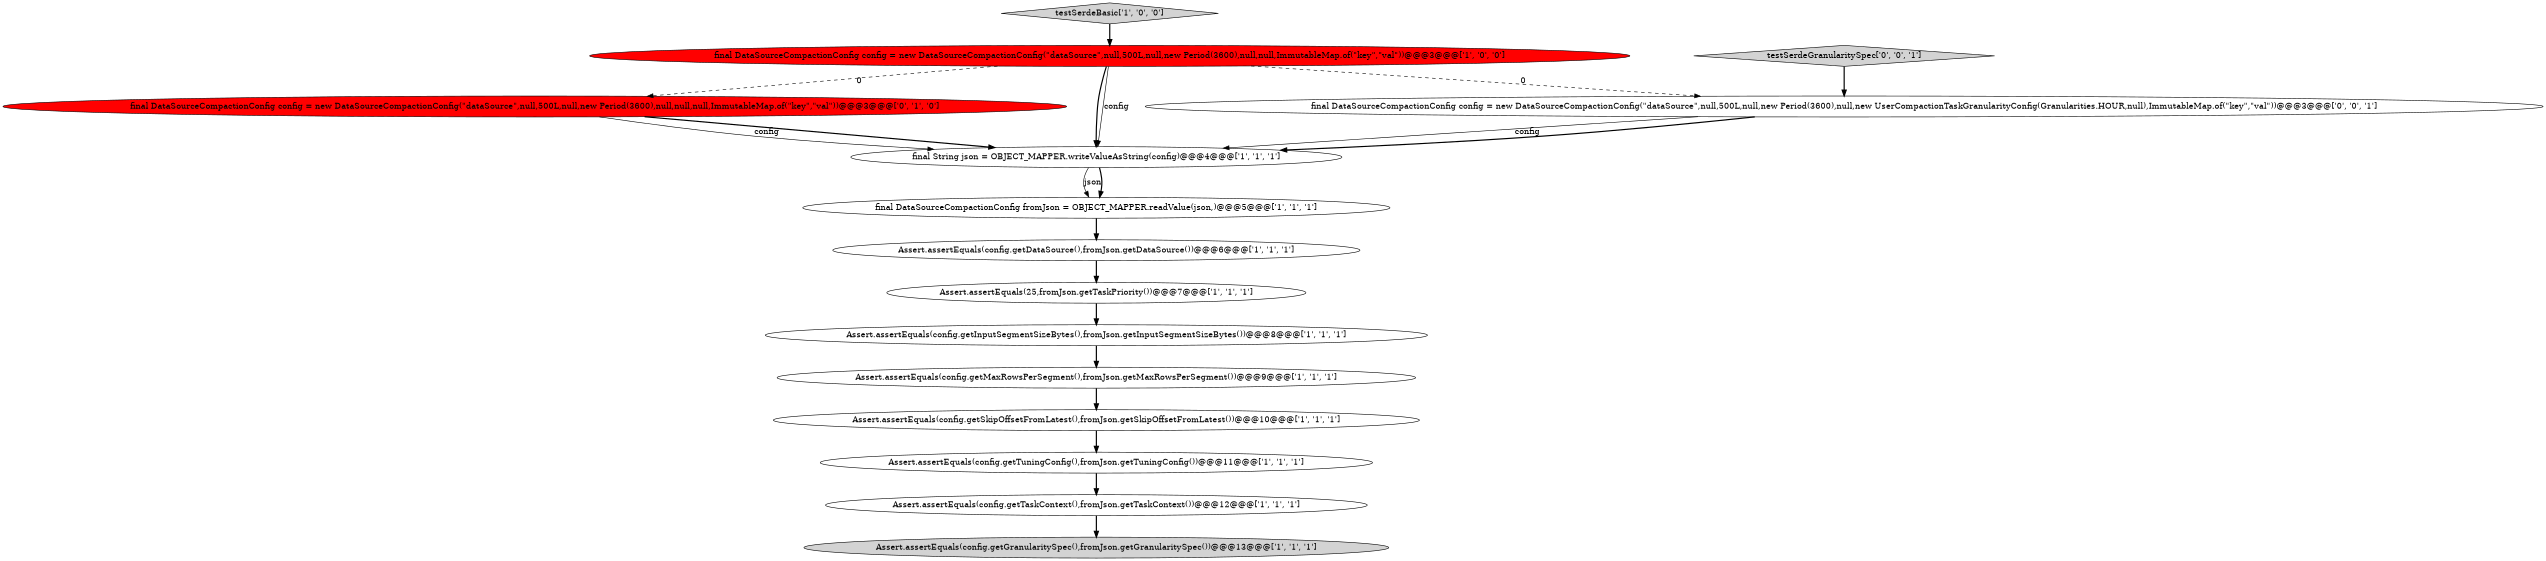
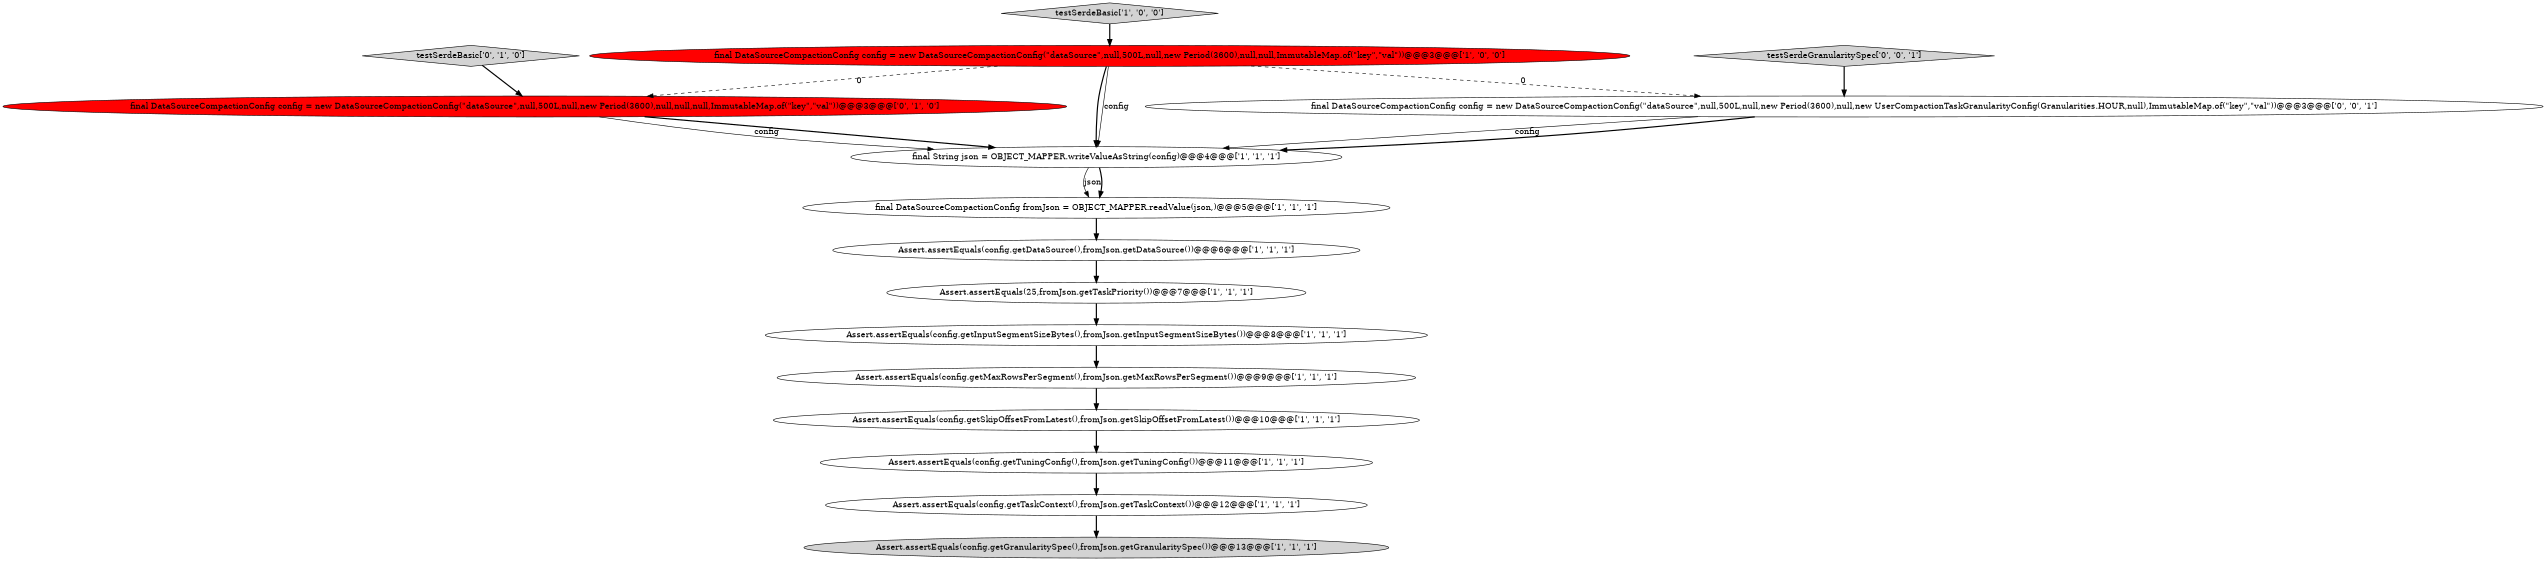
none -> (471, 56)
